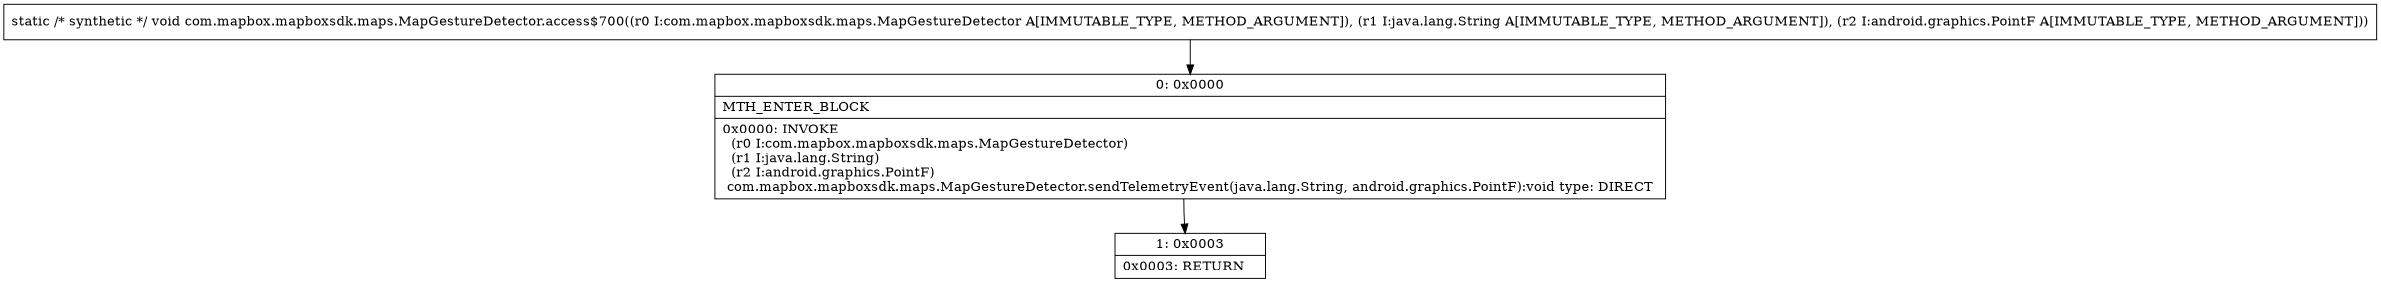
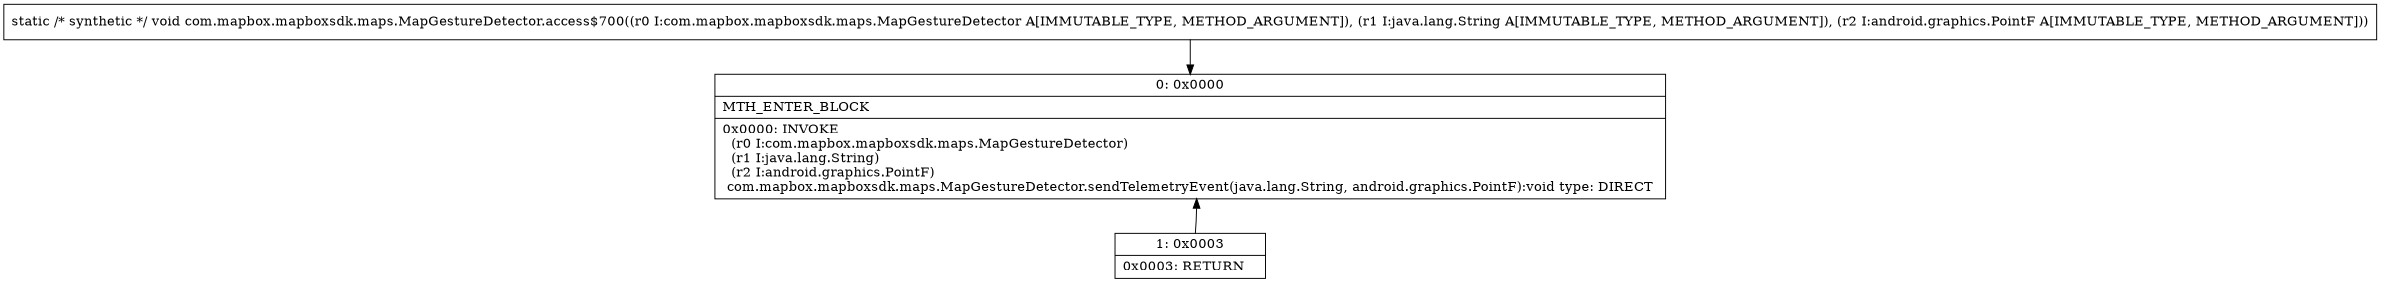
(1184, 211) -> (1196, 221)
